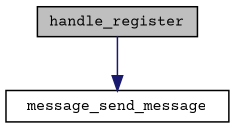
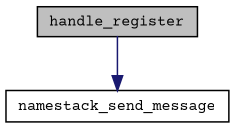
(117, 106) -> (117, 106)
